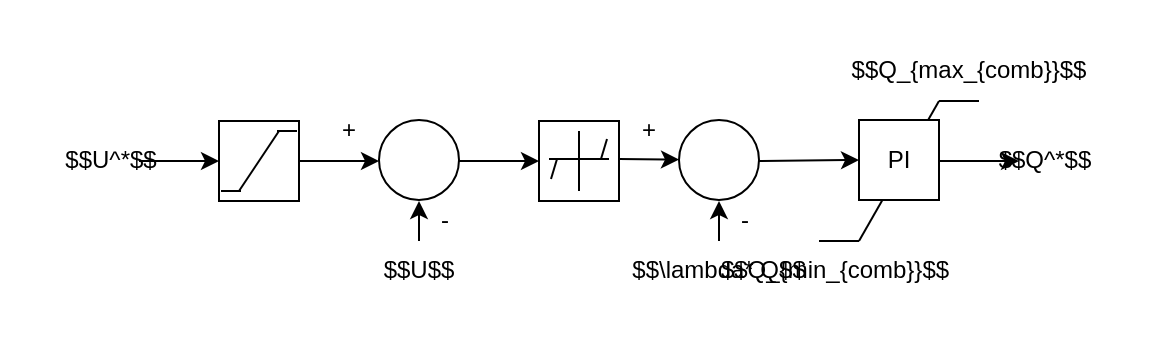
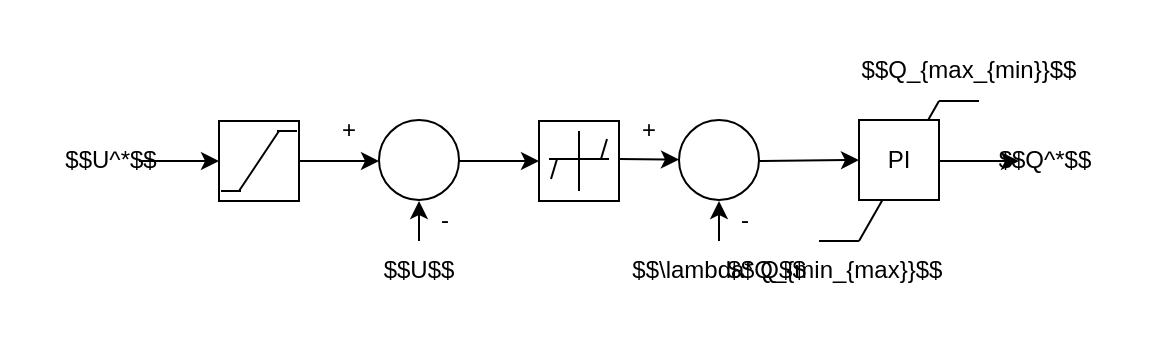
(970, 71) -> (970, 71)
(836, 271) -> (836, 271)
